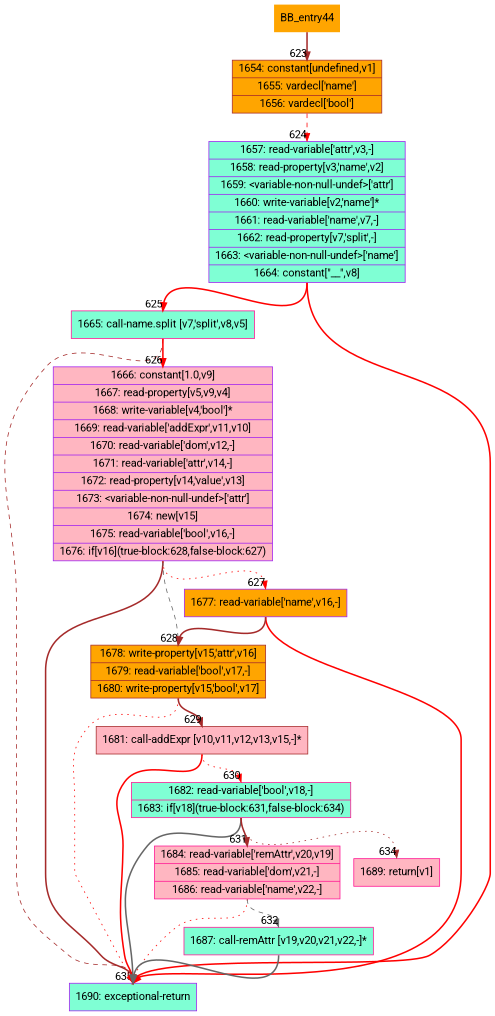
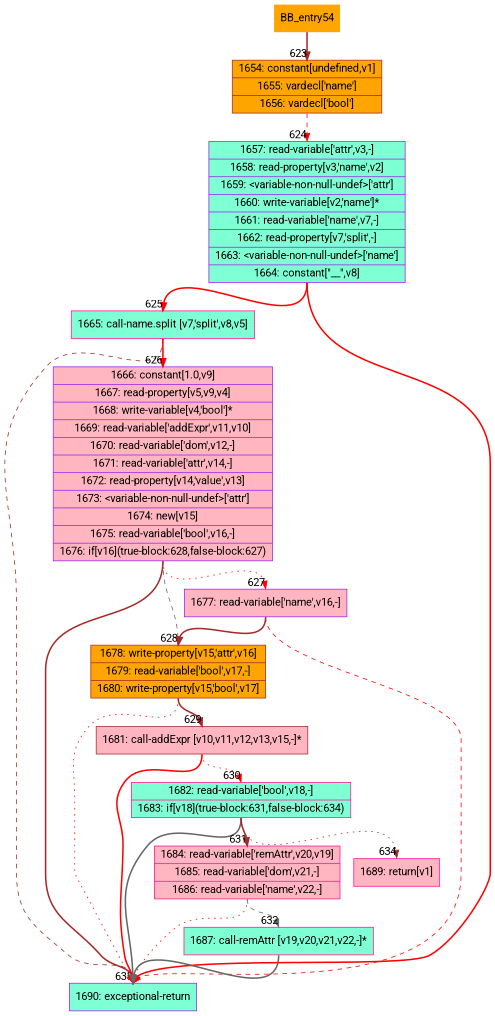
(307, 18) -> (307, 18)
(266, 603) -> (266, 603)
(461, 873) -> (461, 873)
